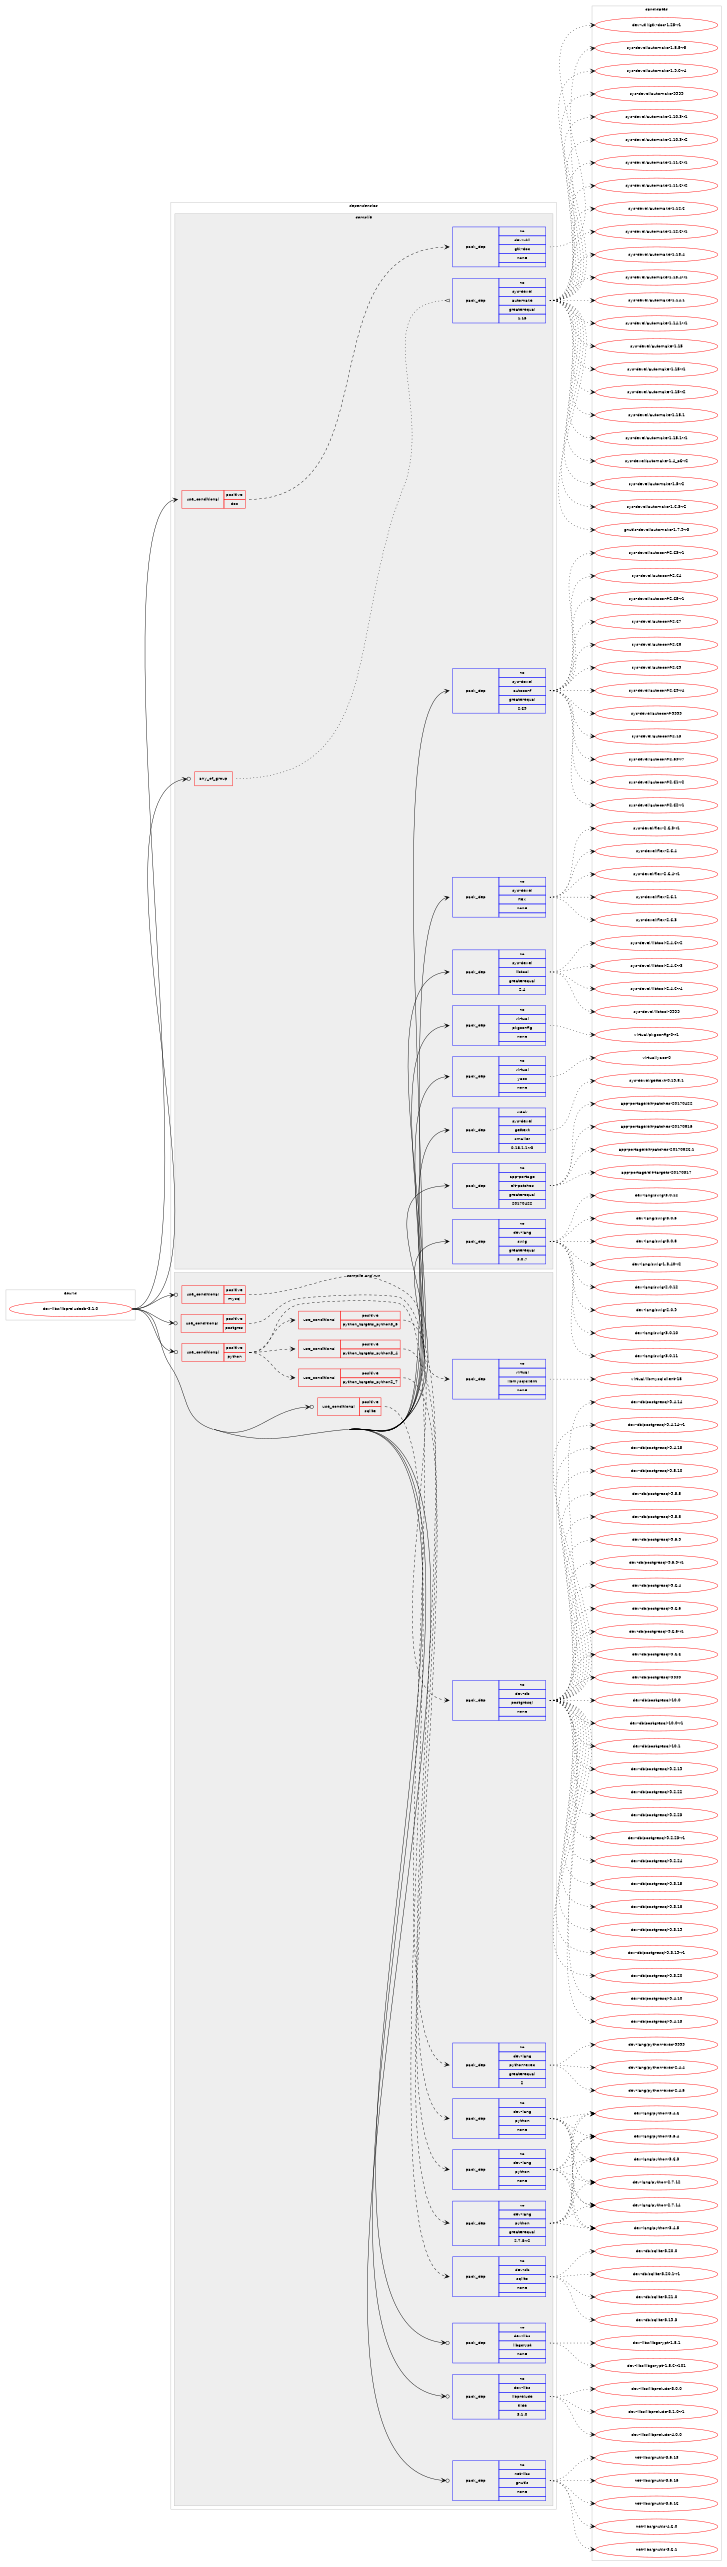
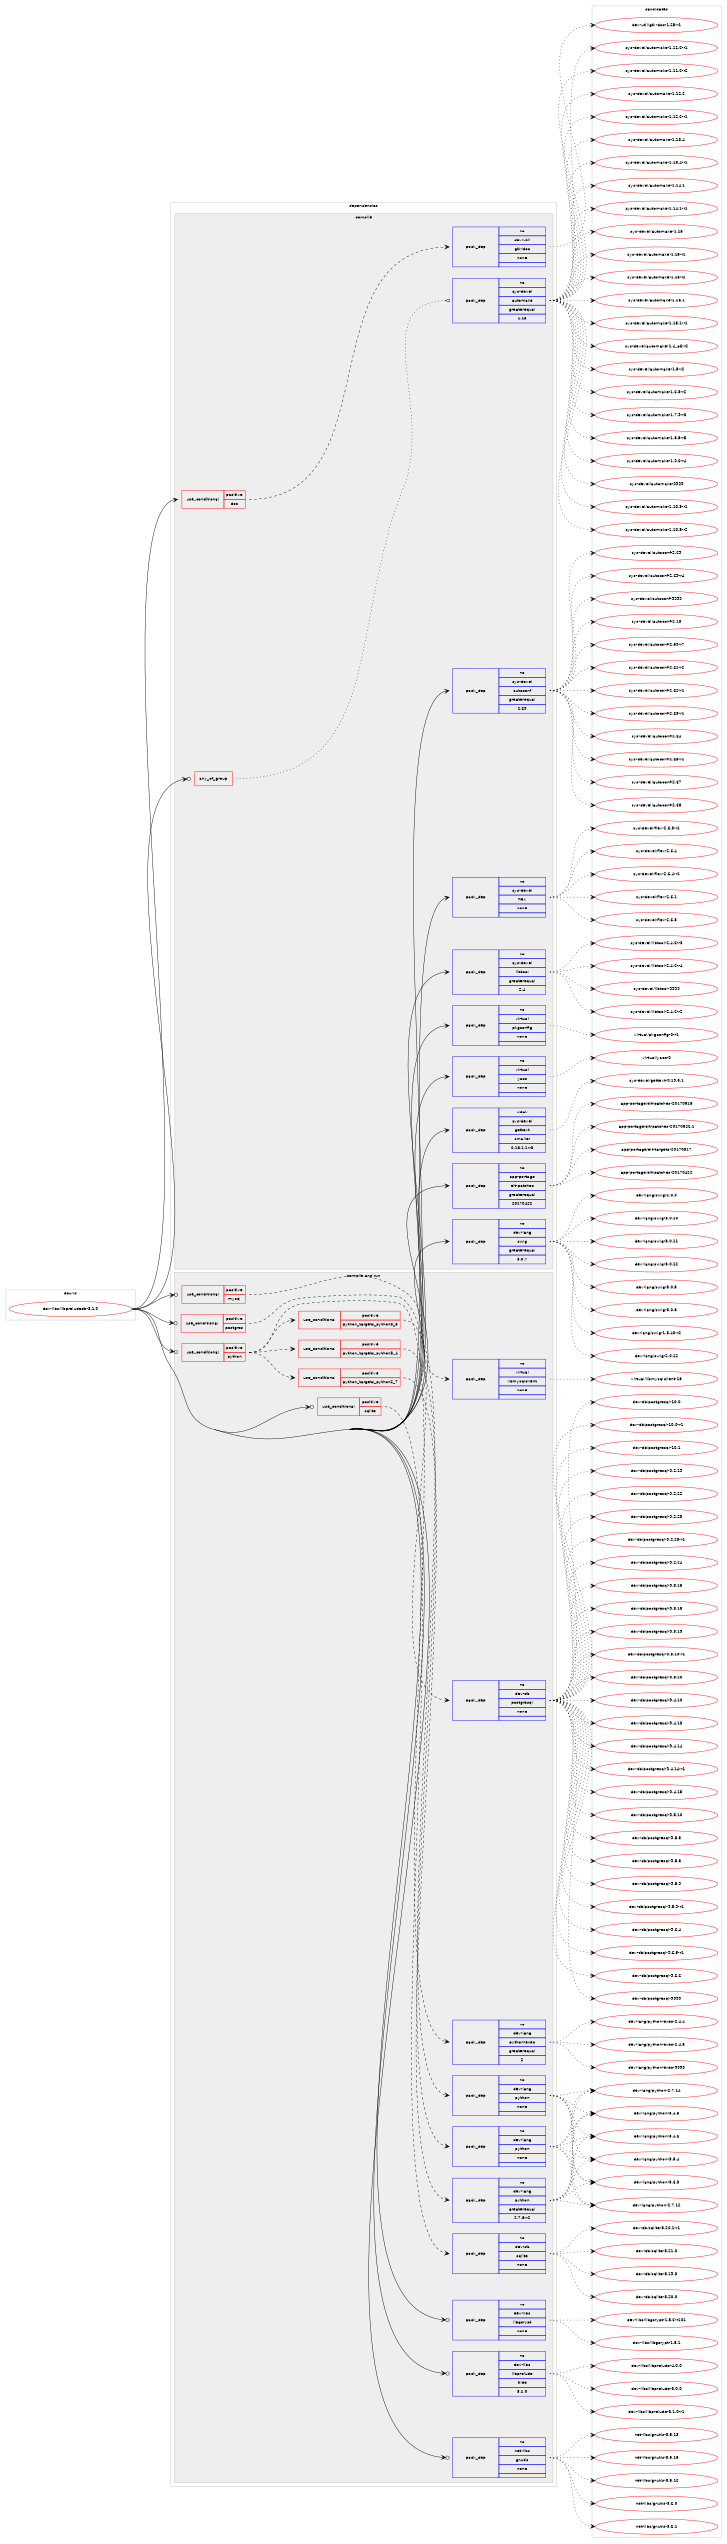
(657, 530) -> (657, 415)
(657, 1609) -> none
(657, 2527) -> (657, 2504)
